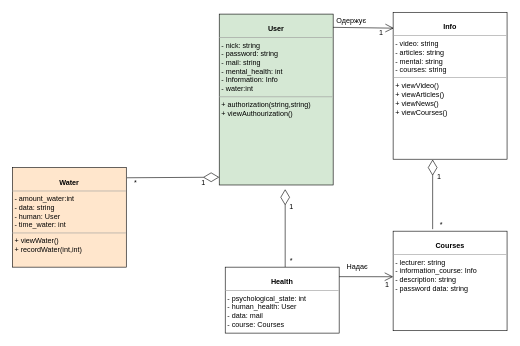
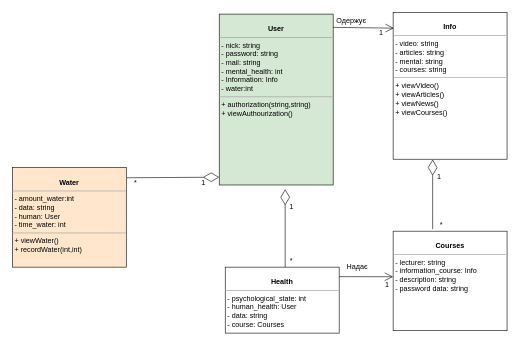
(271, 289) -> (271, 289)
